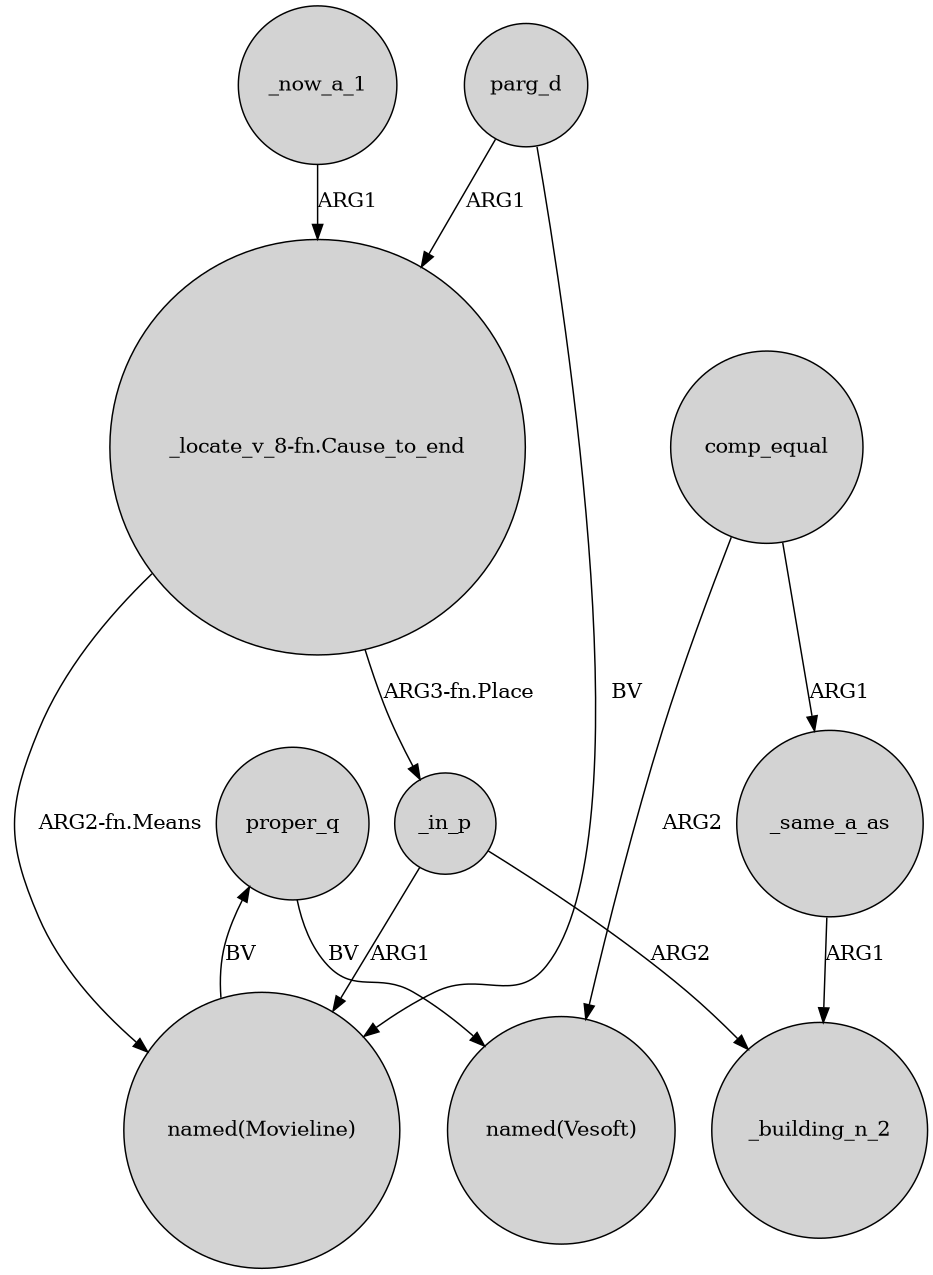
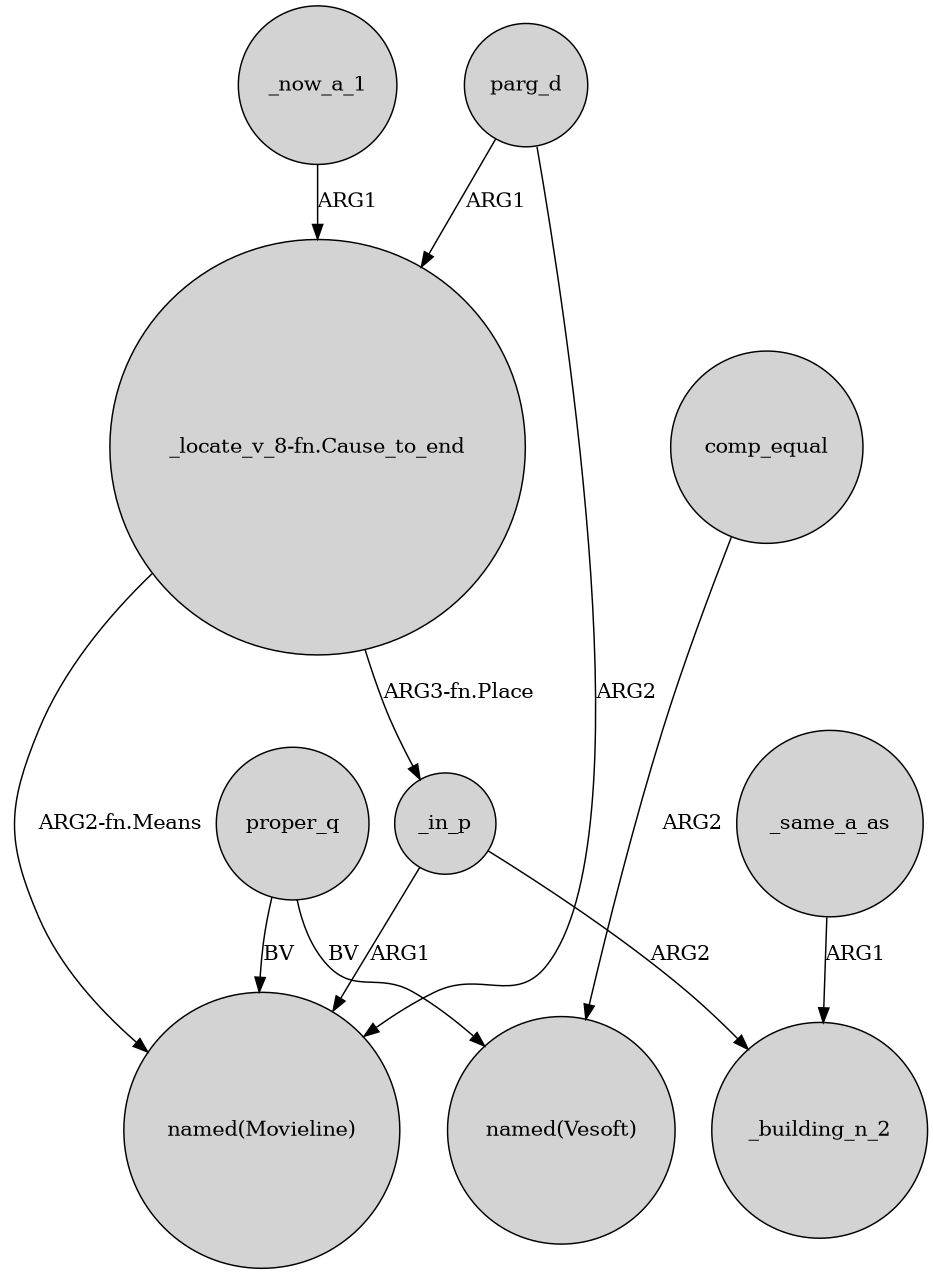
(797, 629) -> none
(627, 693) -> (627, 693)
(224, 947) -> (264, 937)
